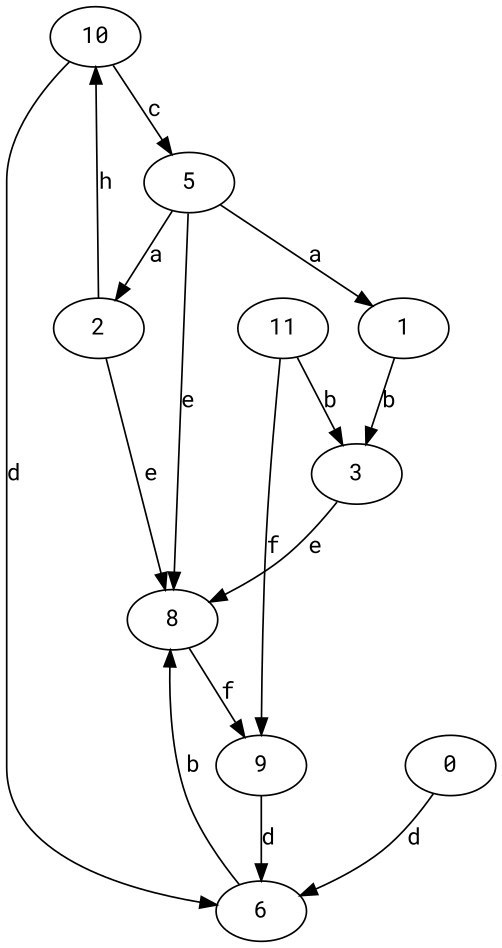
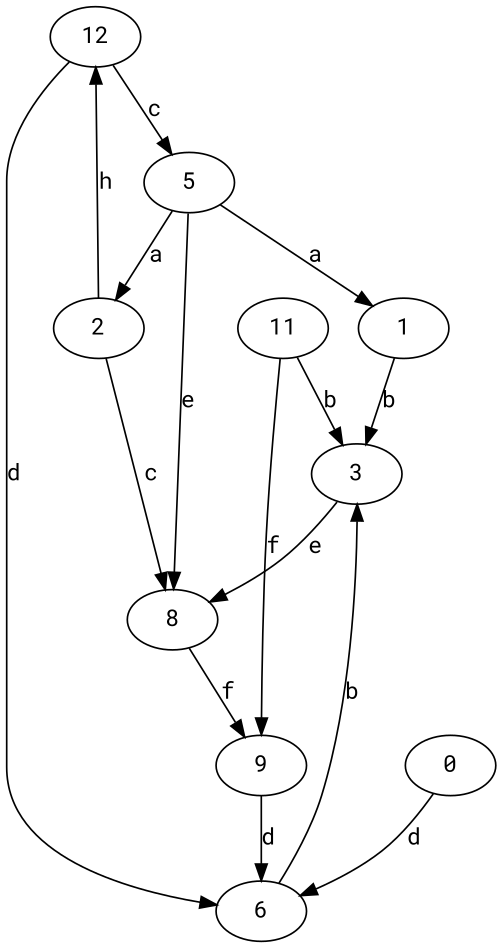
(95, 37) -> (95, 37)
(152, 474) -> (152, 474)
(182, 783) -> (342, 708)
